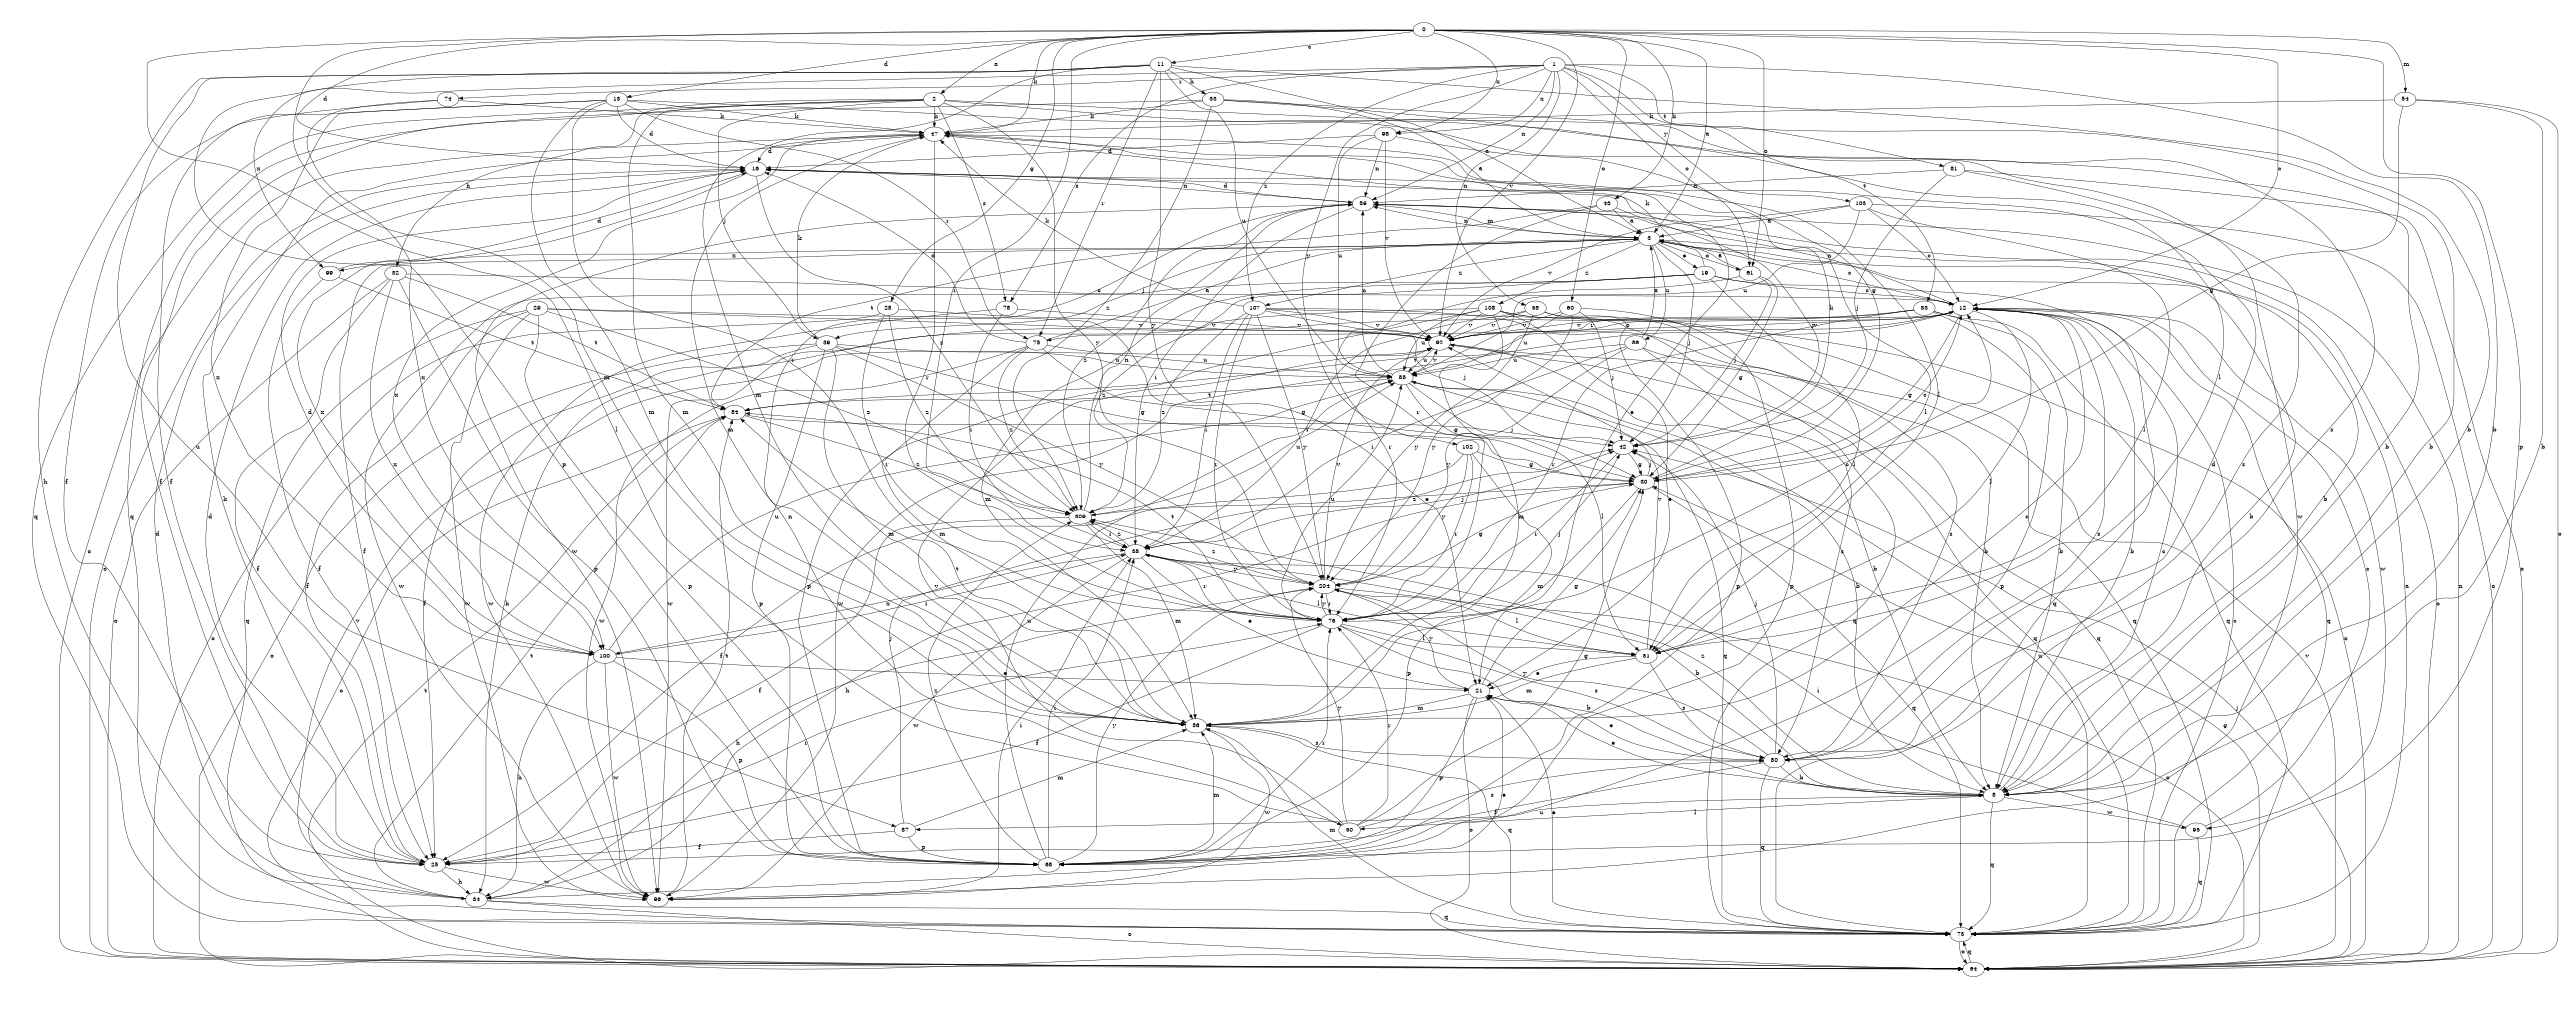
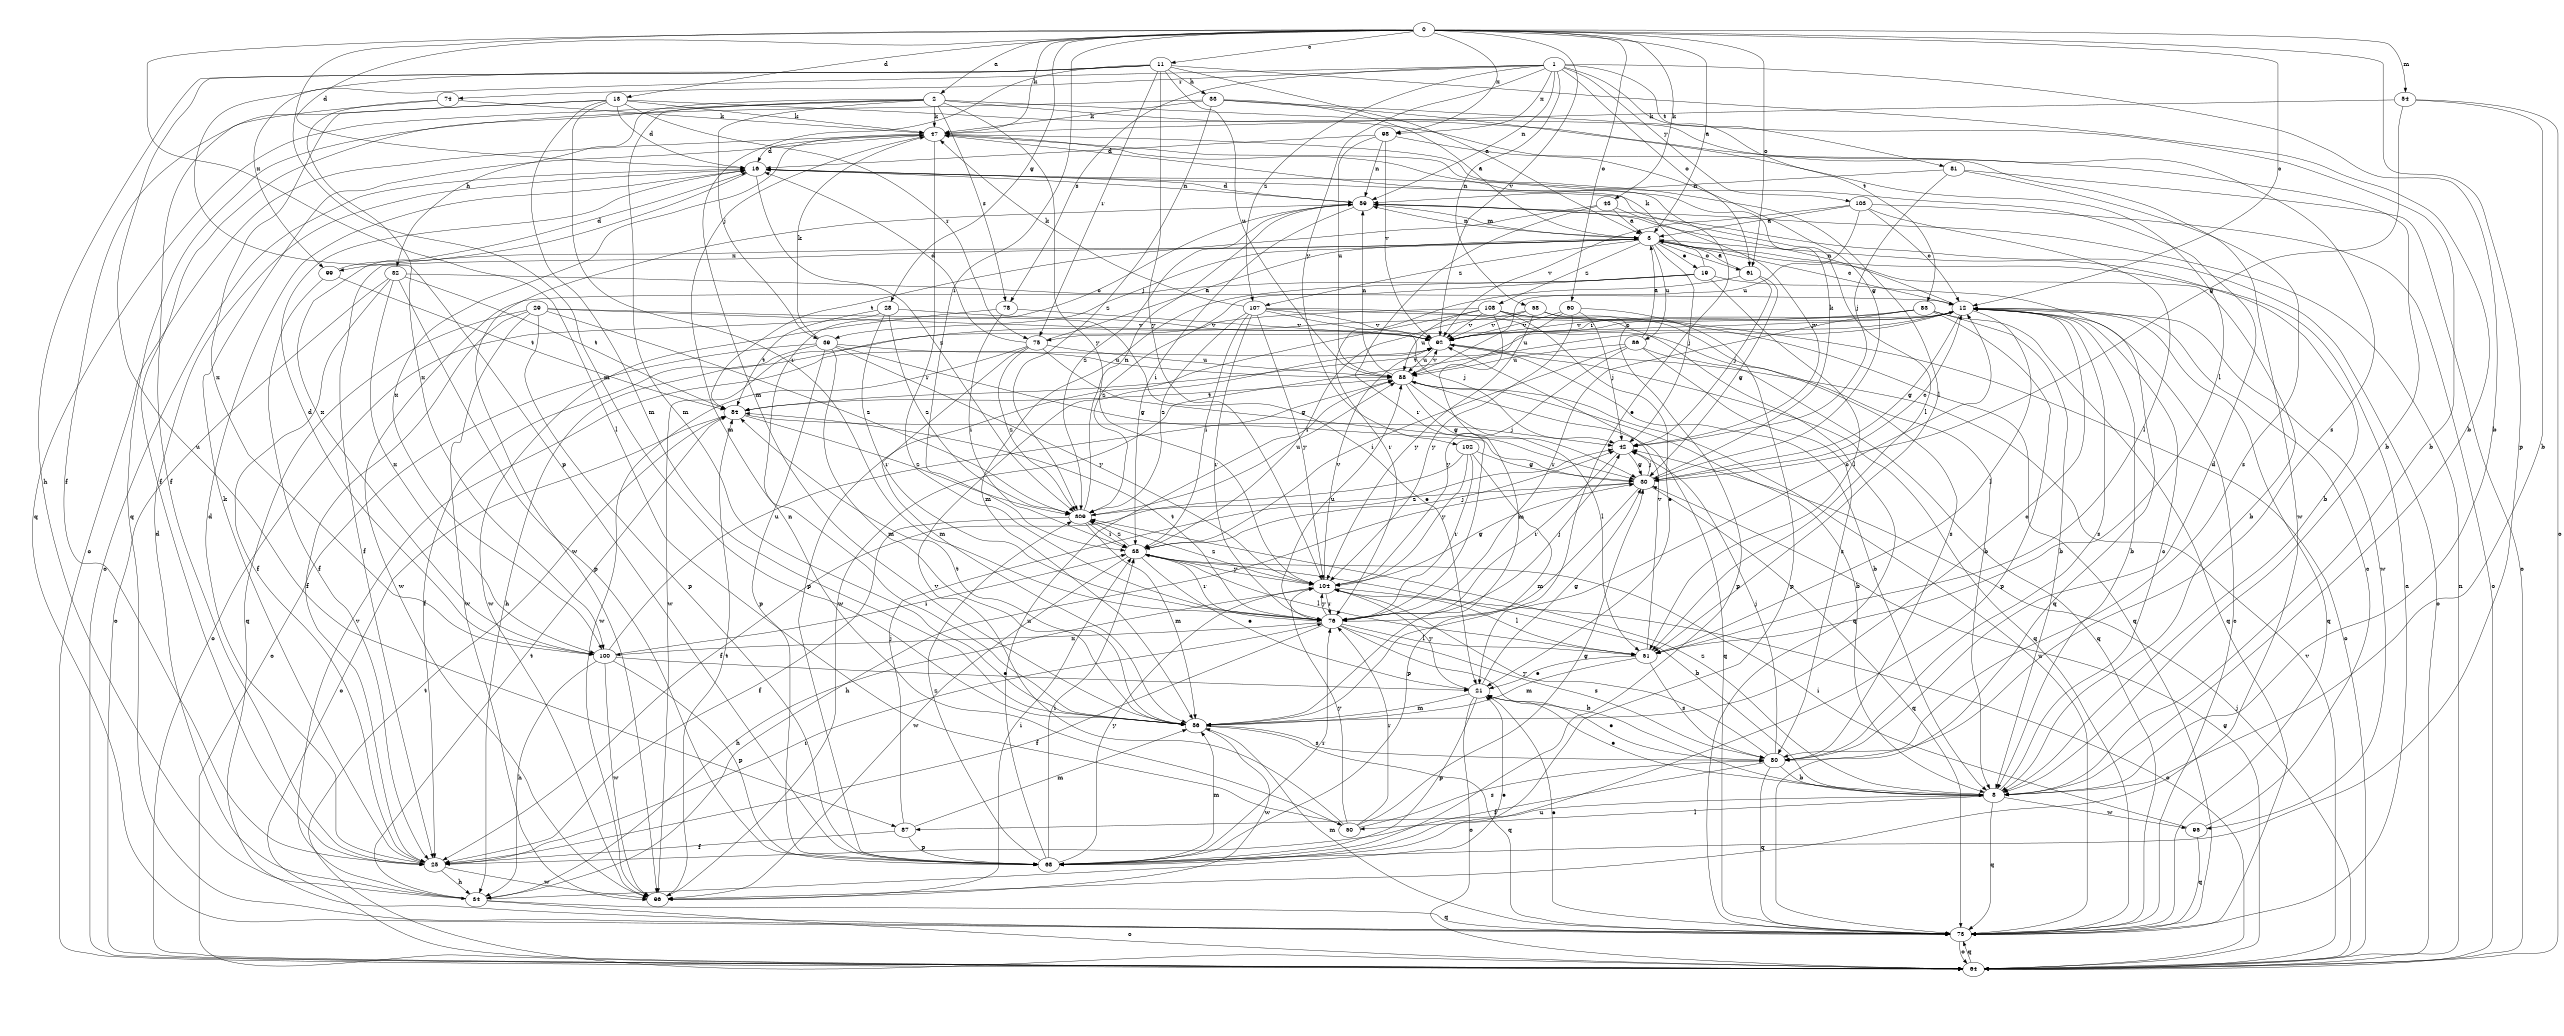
(1832, 291) -> none
none -> (791, 332)
(1324, 587) -> (1324, 587)
(872, 604) -> (1023, 637)
